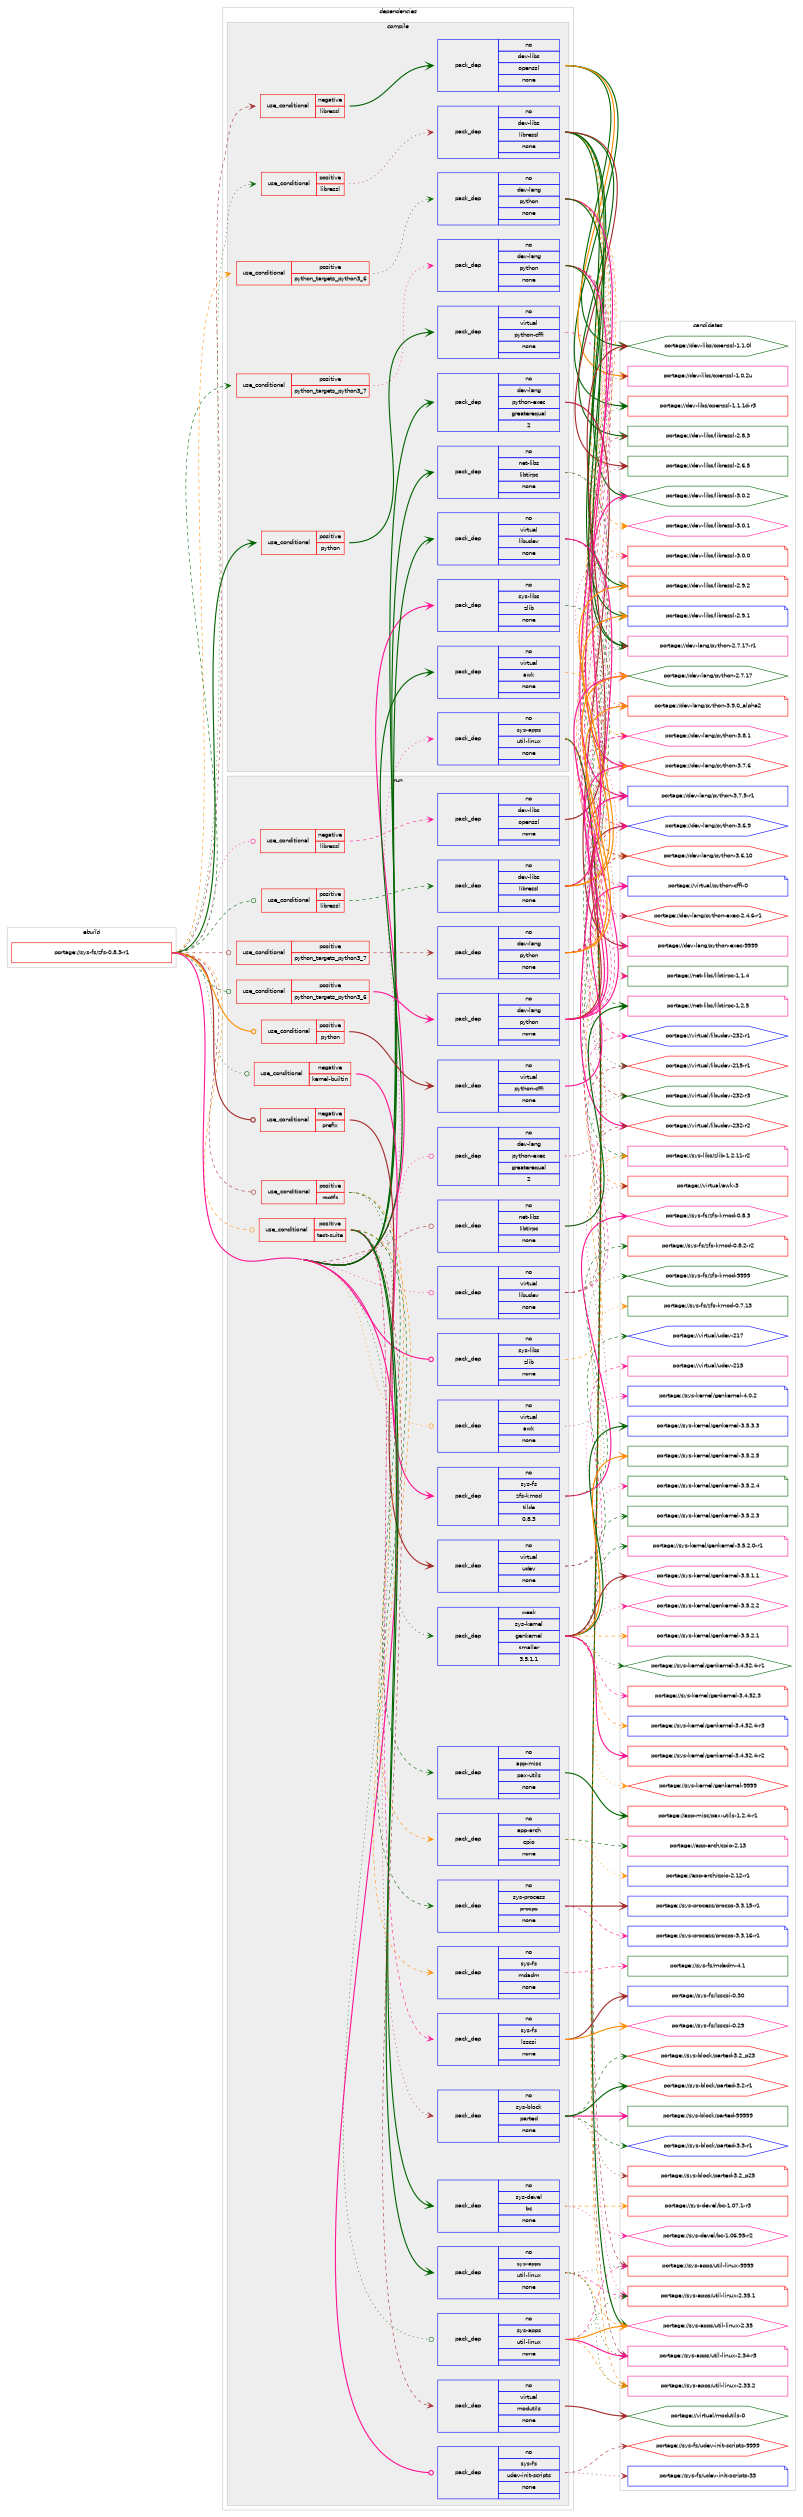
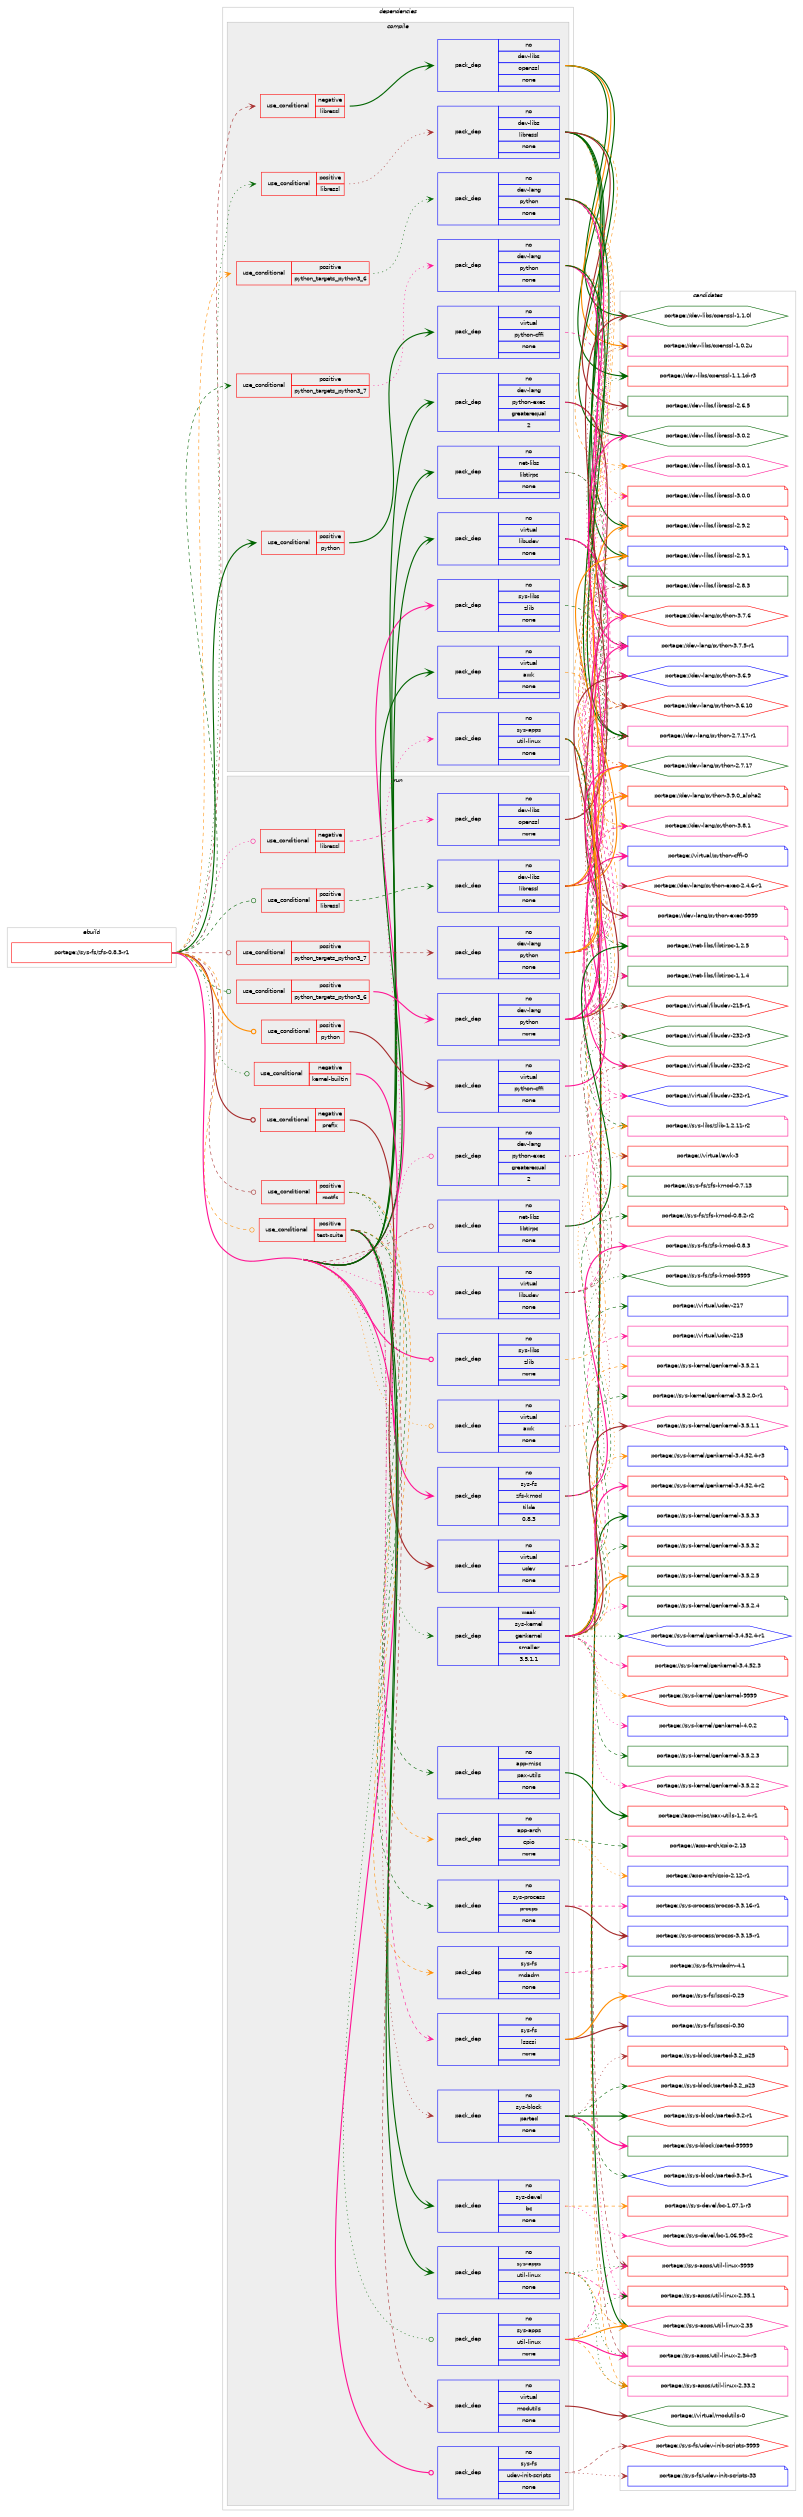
(708, 946) -> (708, 916)
(708, 1336) -> (708, 1306)
none -> (708, 1546)
(708, 1666) -> (708, 1636)
